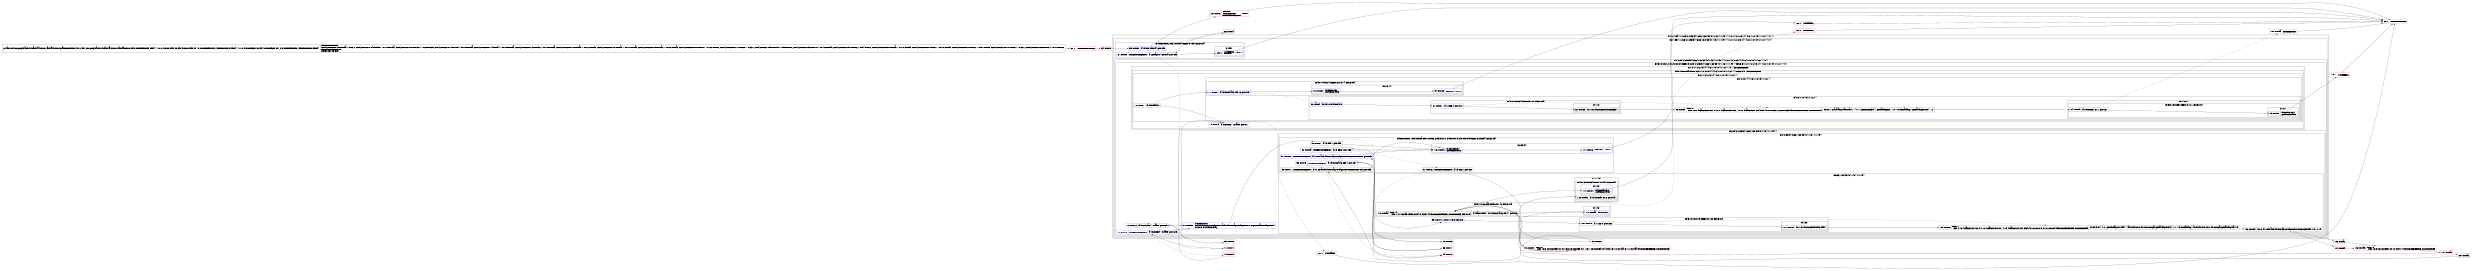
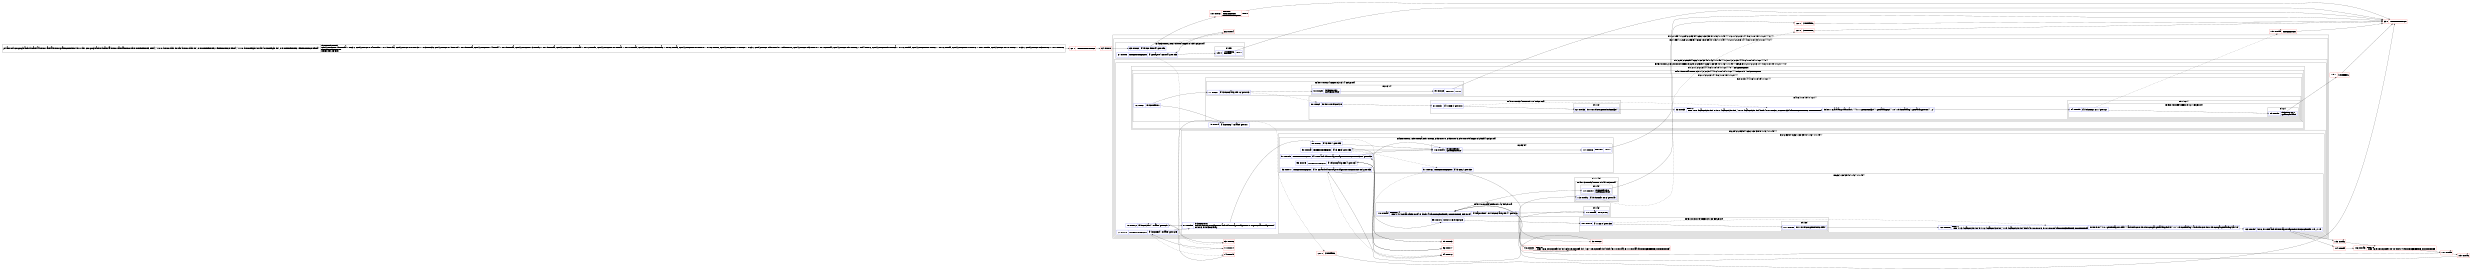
(1394, 212) -> (1395, 212)
